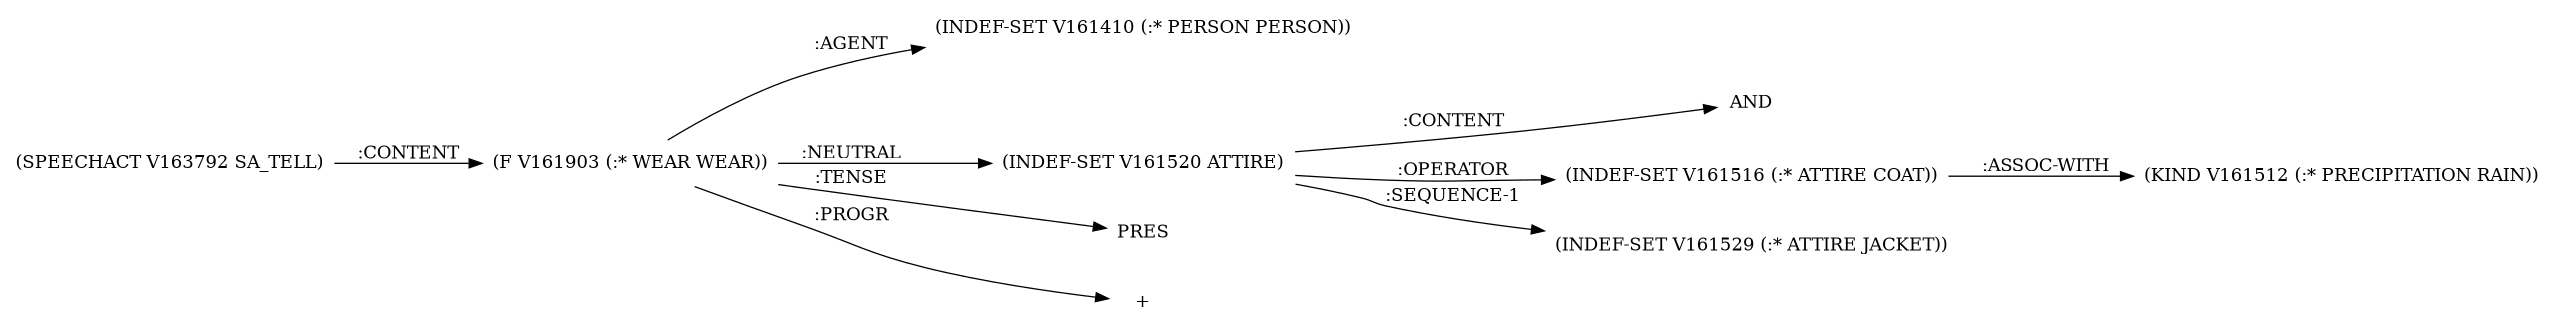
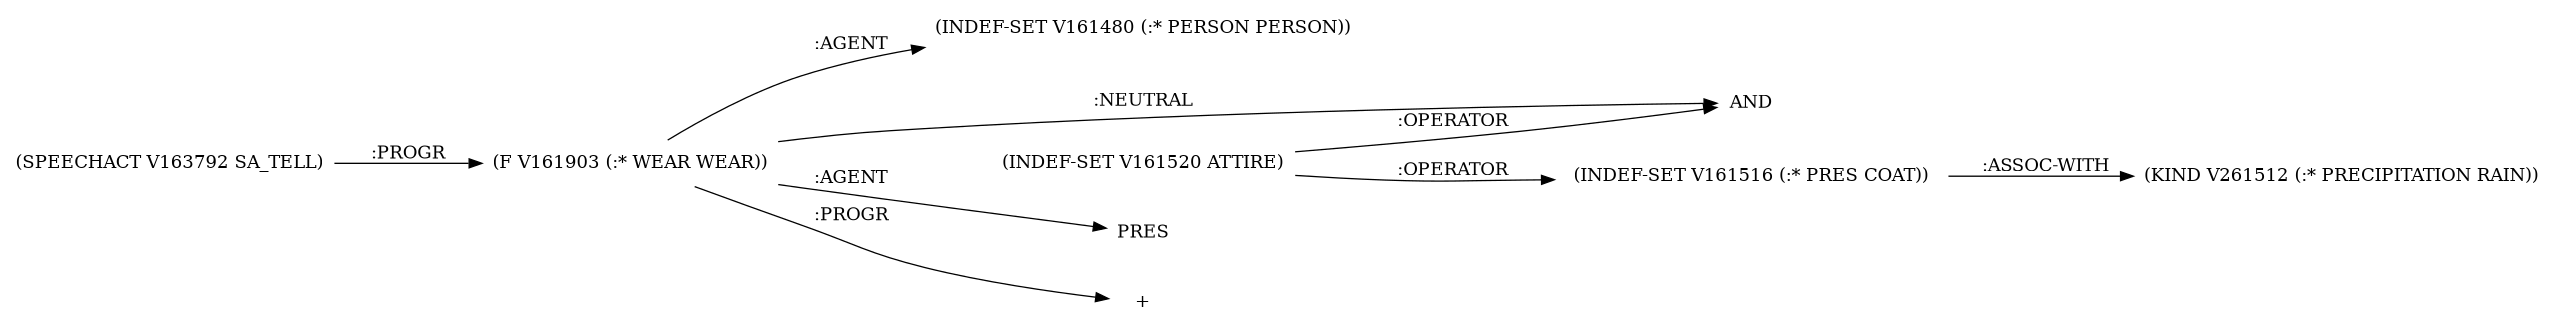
(1143, 28) -> (1143, 28)
(1453, 122) -> (1453, 122)
(408, 154) -> (408, 154)
(878, 163) -> (1241, 114)
(1752, 176) -> (1752, 176)
(2341, 176) -> (2341, 176)
(851, 178) -> (851, 178)
(1752, 246) -> none
